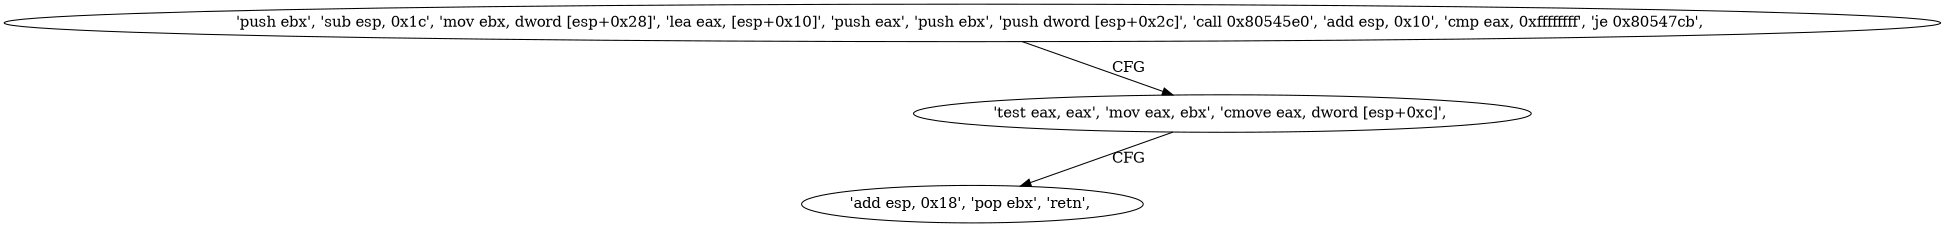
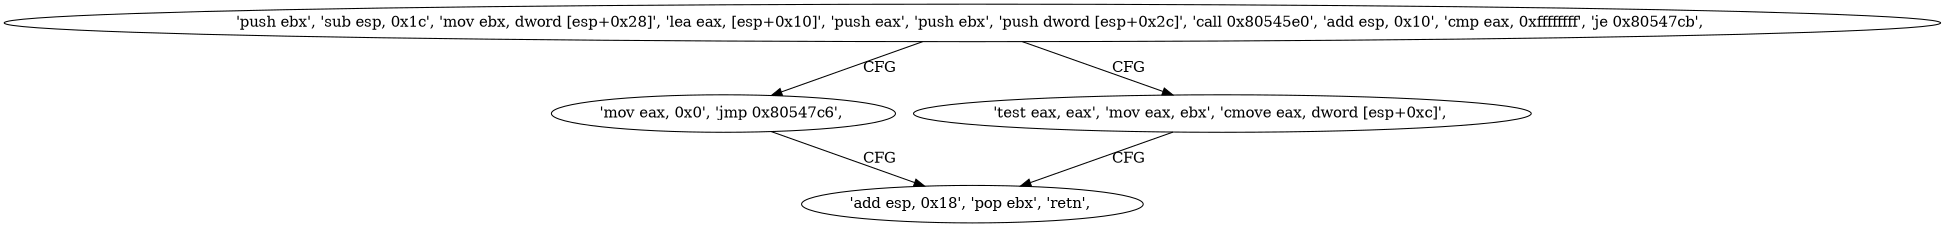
none -> (723, 114)
